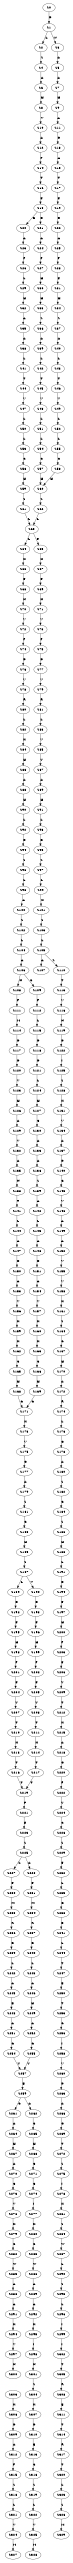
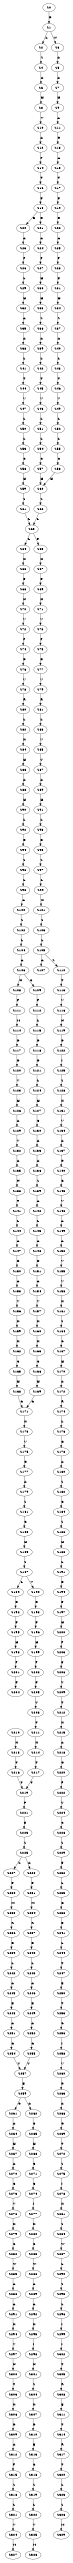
(16, 1713) -> none
(33, 2003) -> (33, 2003)
none -> (13, 2383)
